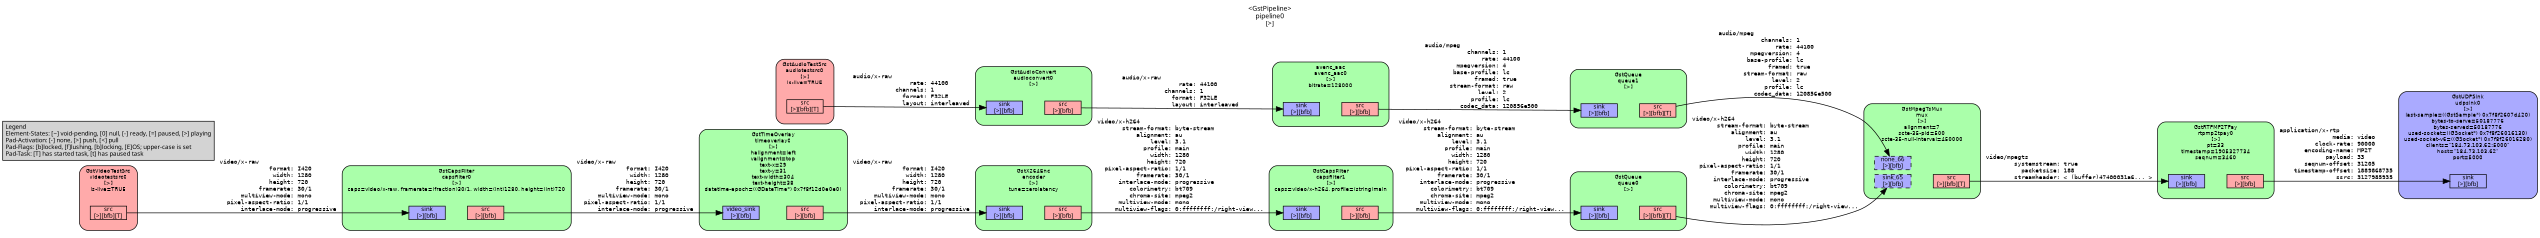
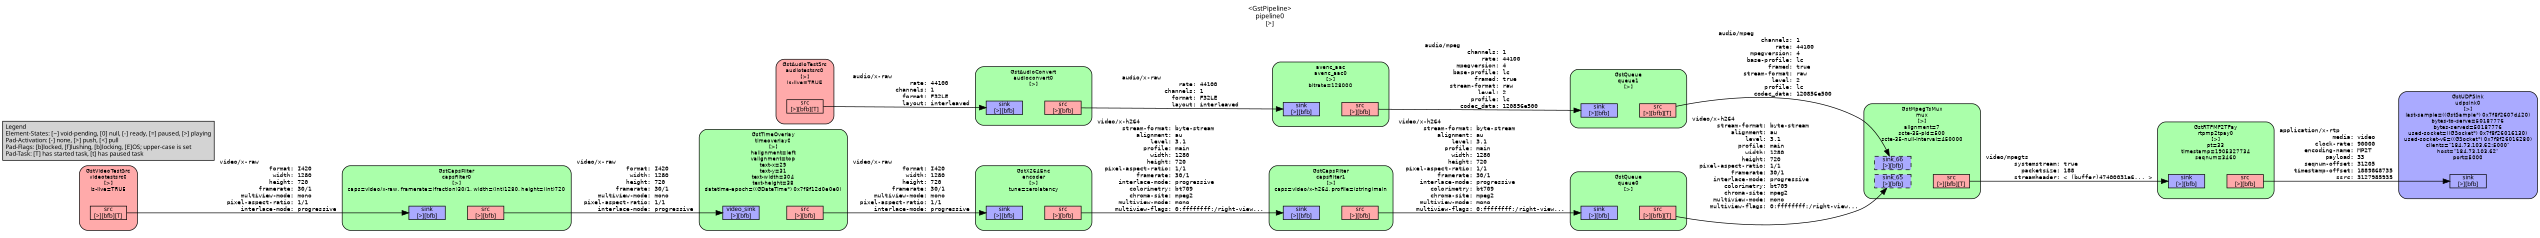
(1893, 163) -> (1893, 163)
